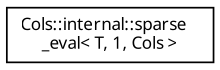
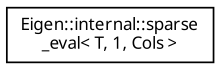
(110, 35) -> (110, 35)
